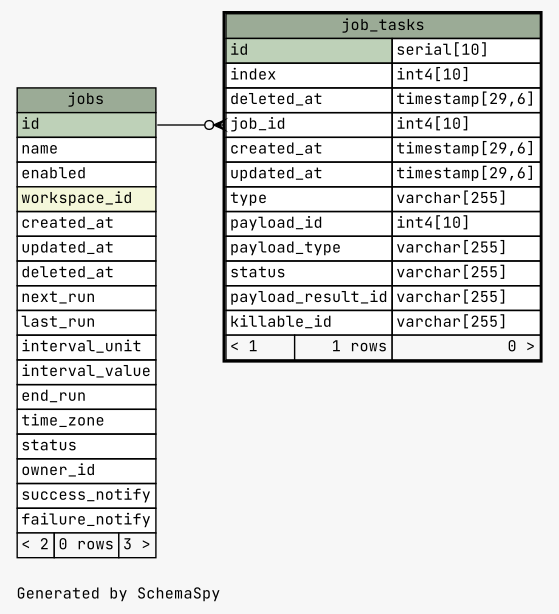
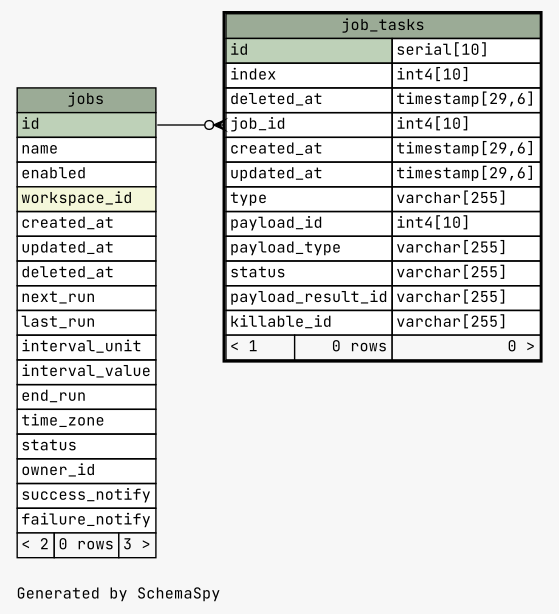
(360, 347) -> (360, 347)
